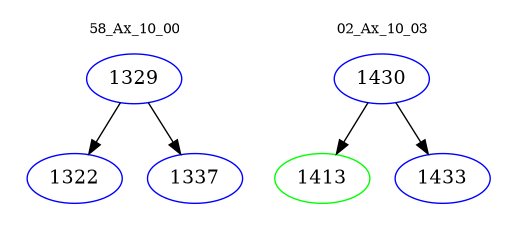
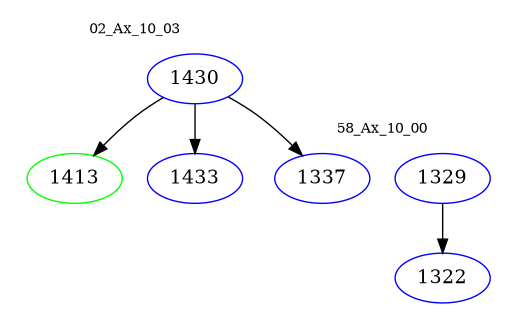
(161, 122) -> (273, 128)
